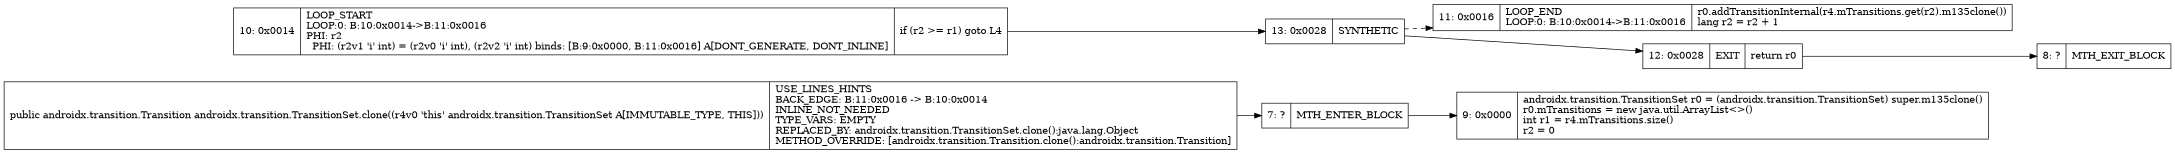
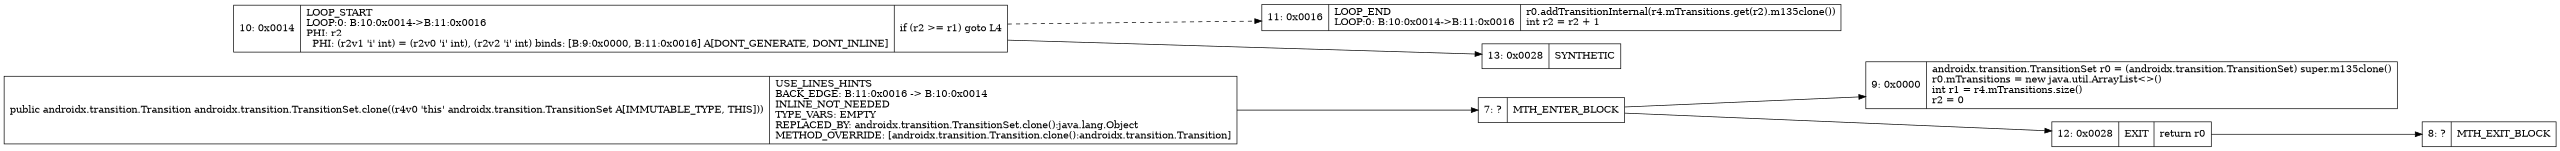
(1738, 22) -> (1563, 22)
(1415, 29) -> (1131, 23)
(1520, 43) -> (1835, 122)
